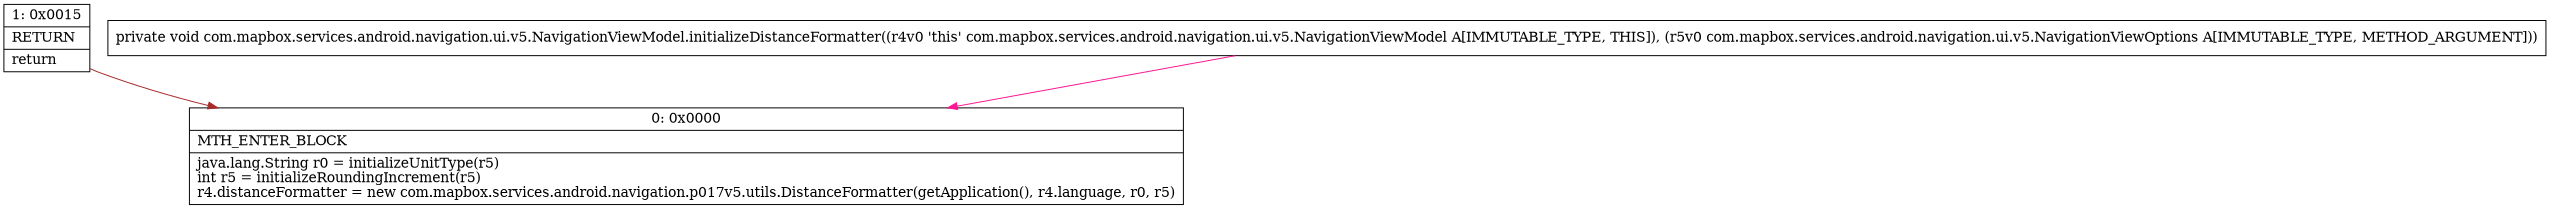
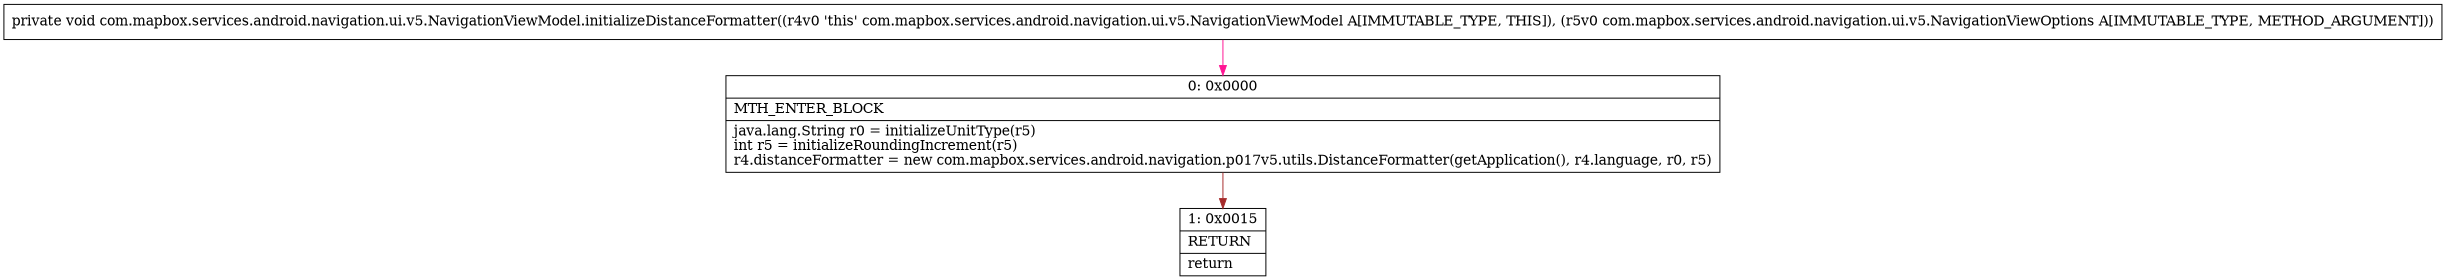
(148, 89) -> (1223, 185)
